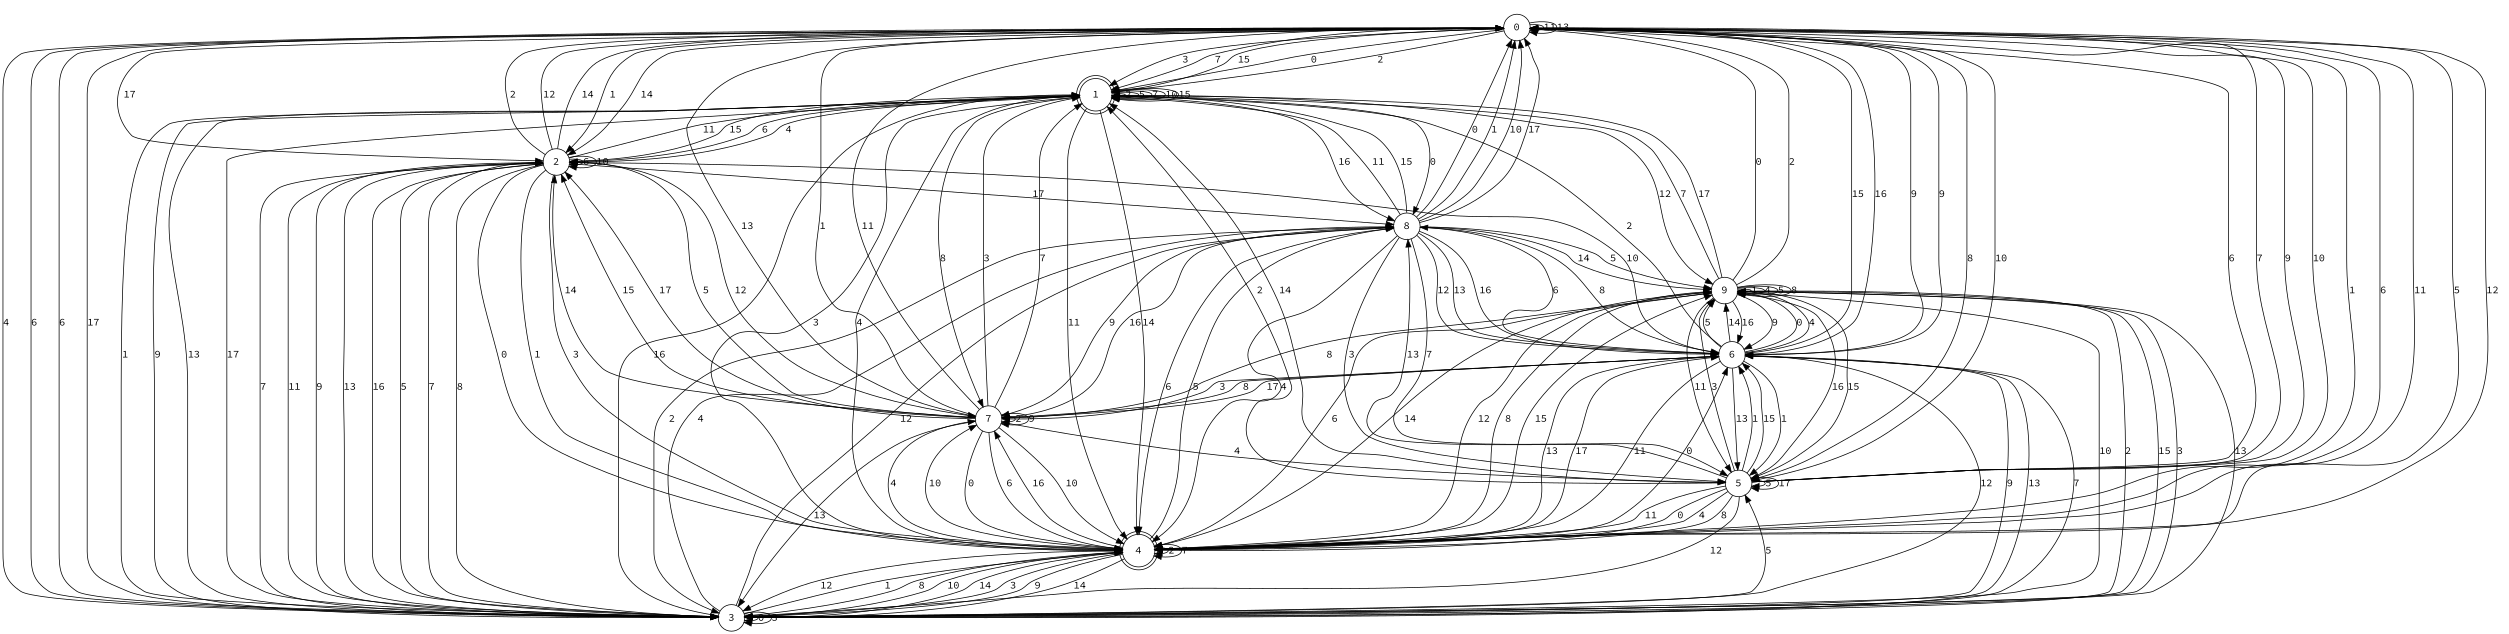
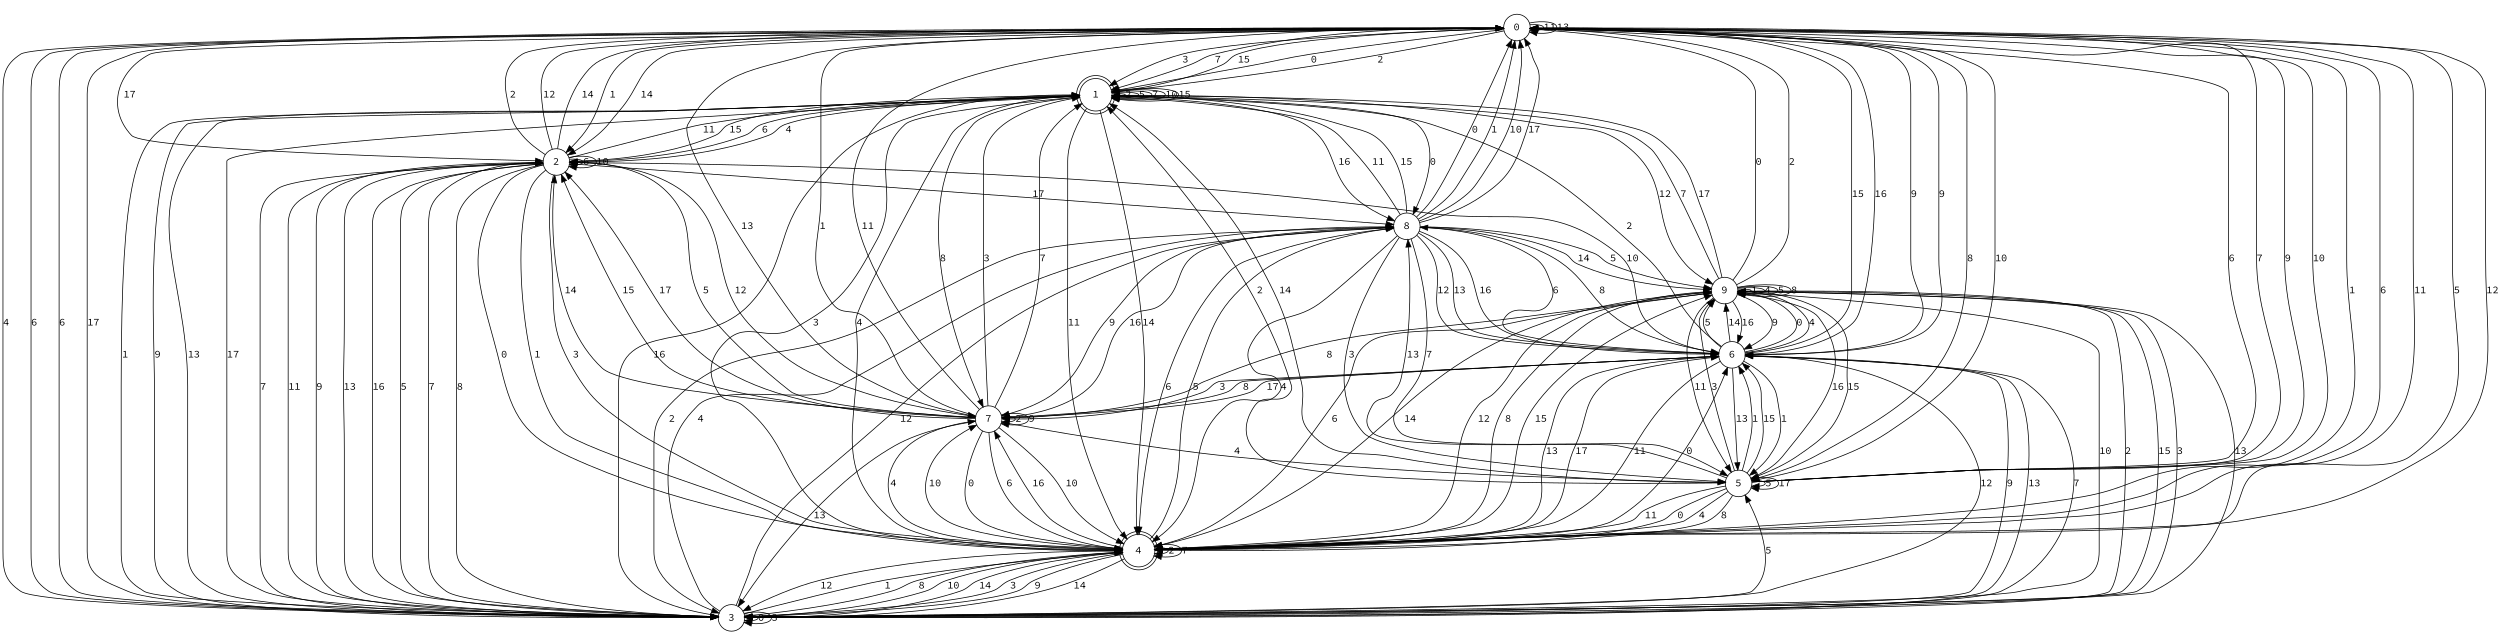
(1260, 588) -> none
